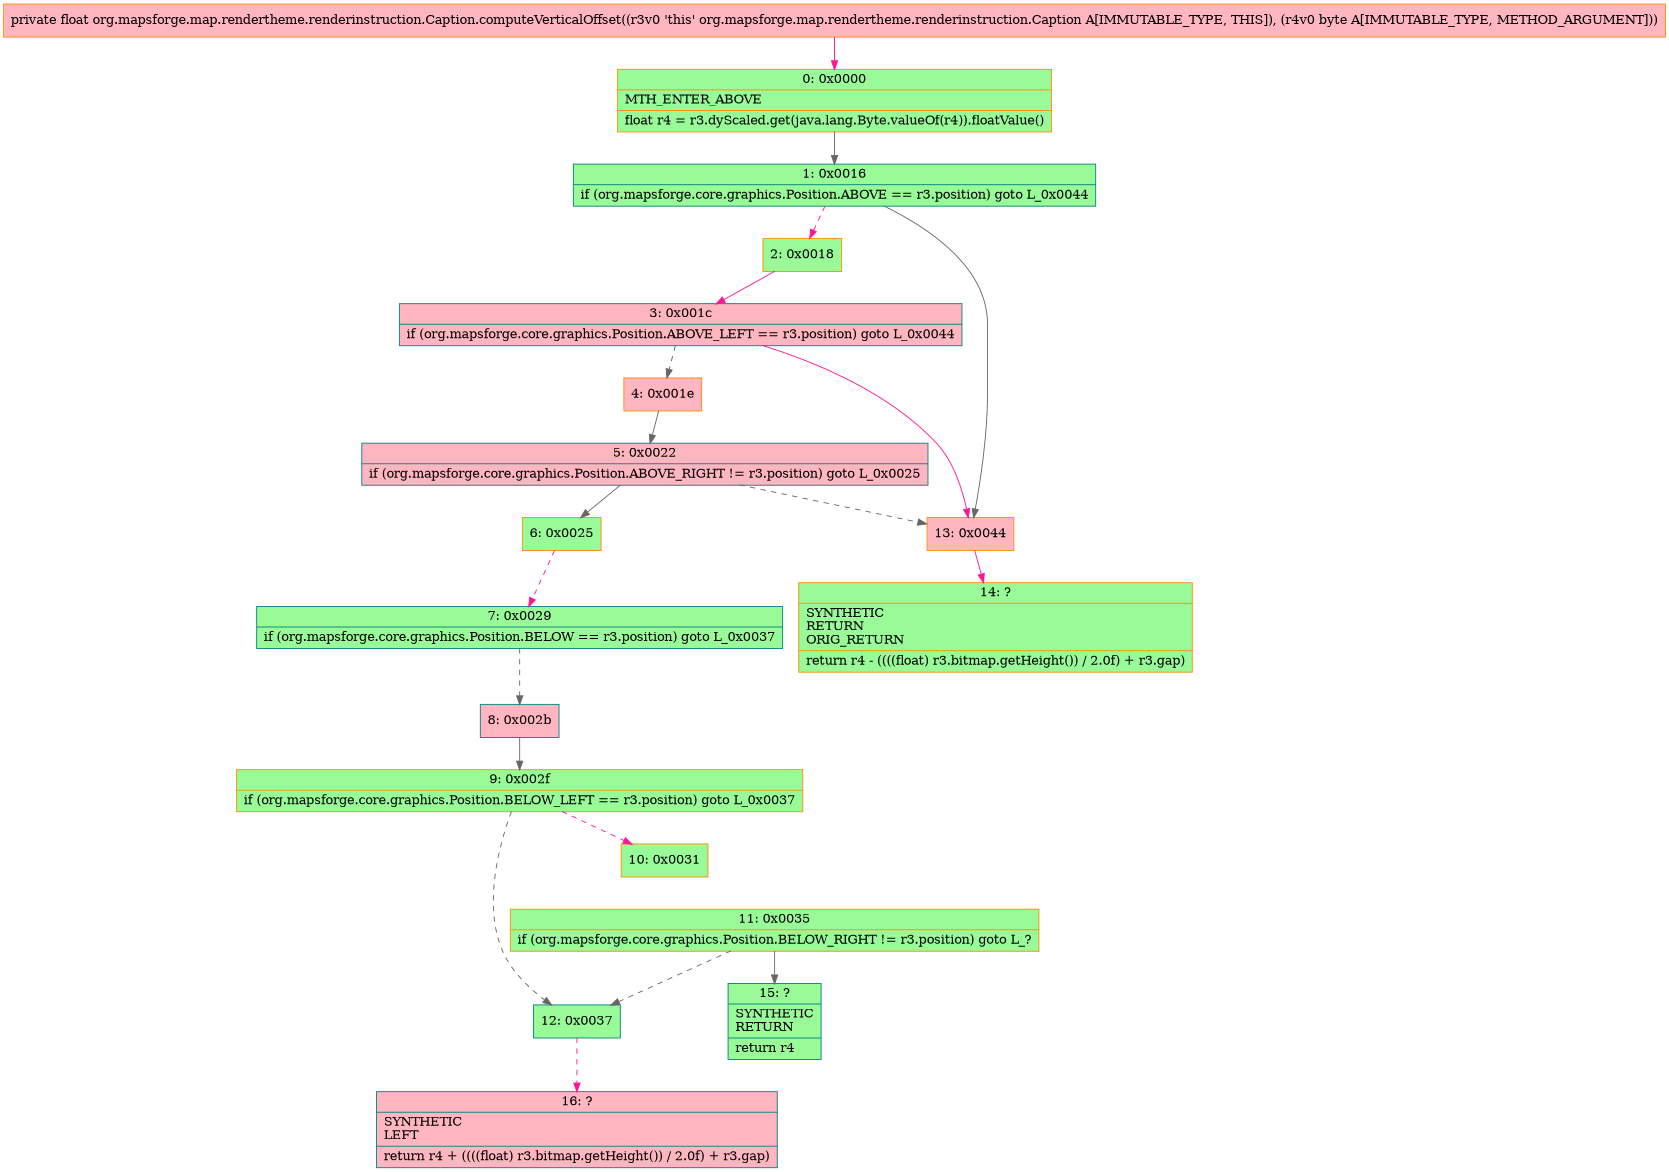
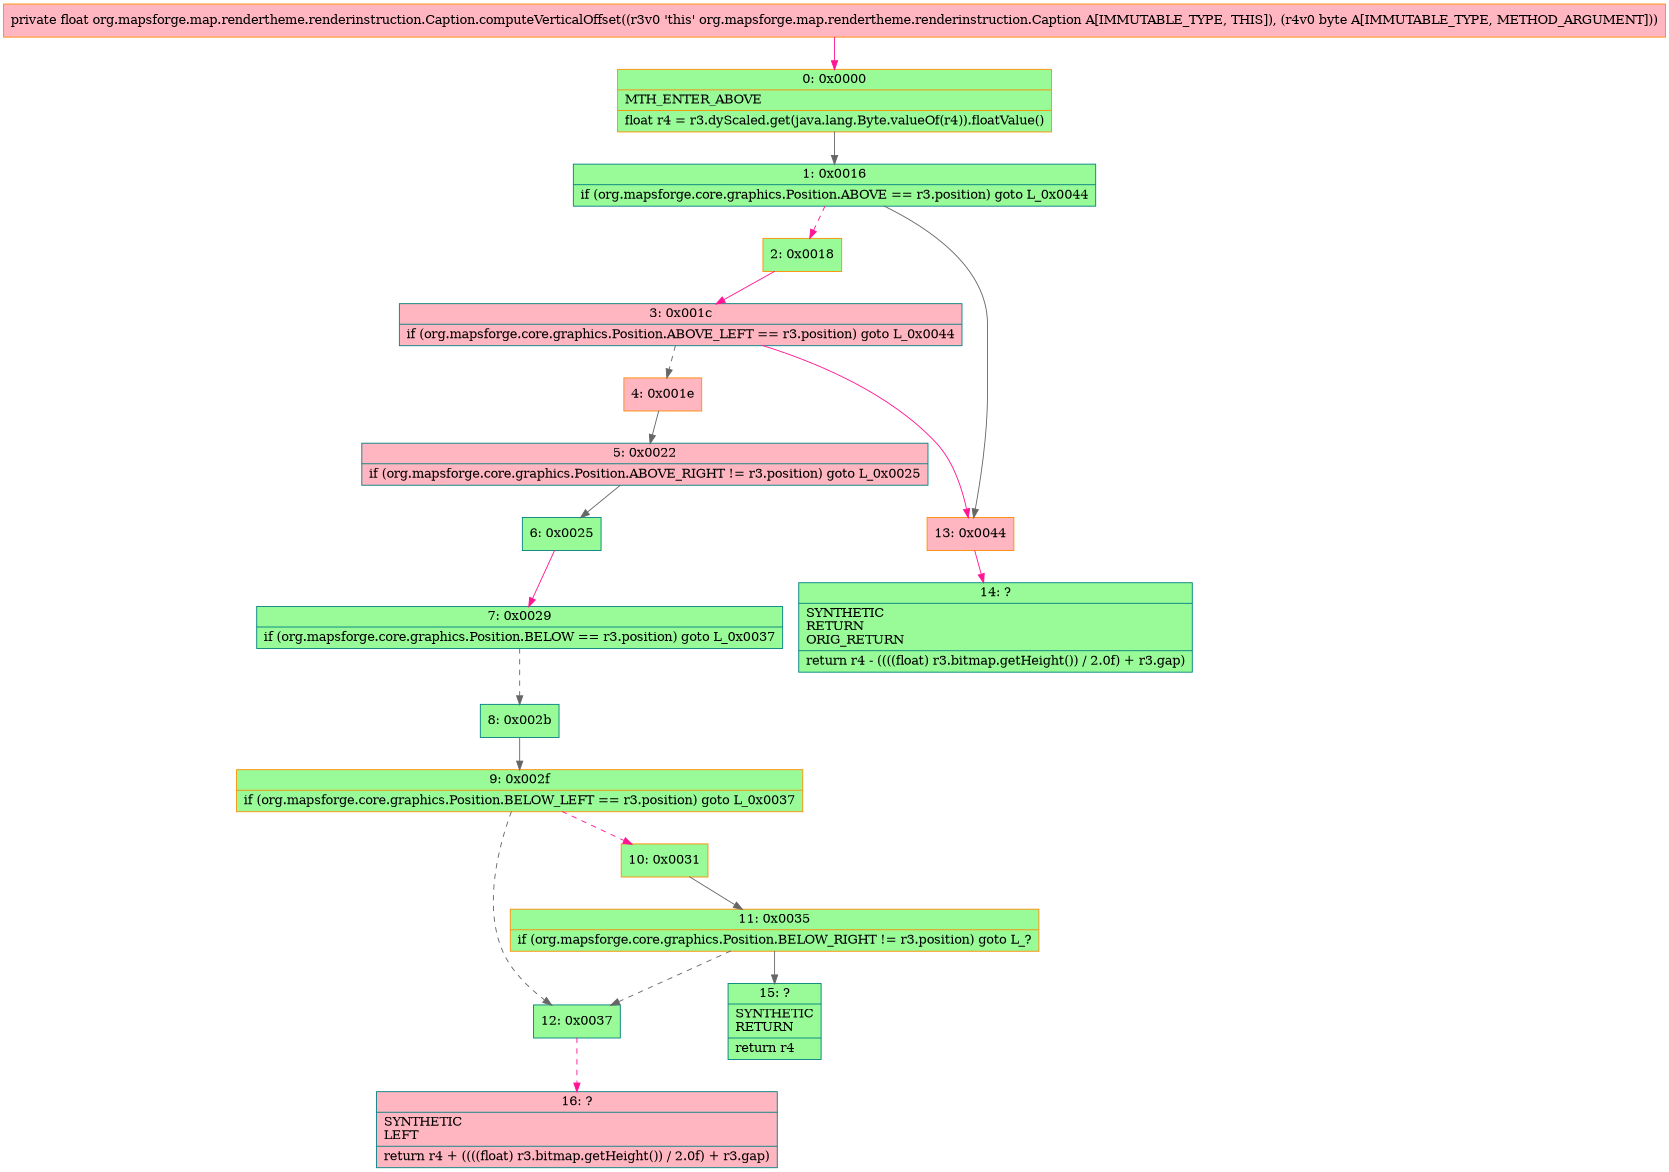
(829, 503) -> none
(562, 534) -> (562, 534)
(544, 574) -> (544, 574)
(996, 627) -> (996, 627)
(520, 721) -> (520, 721)
none -> (712, 891)
